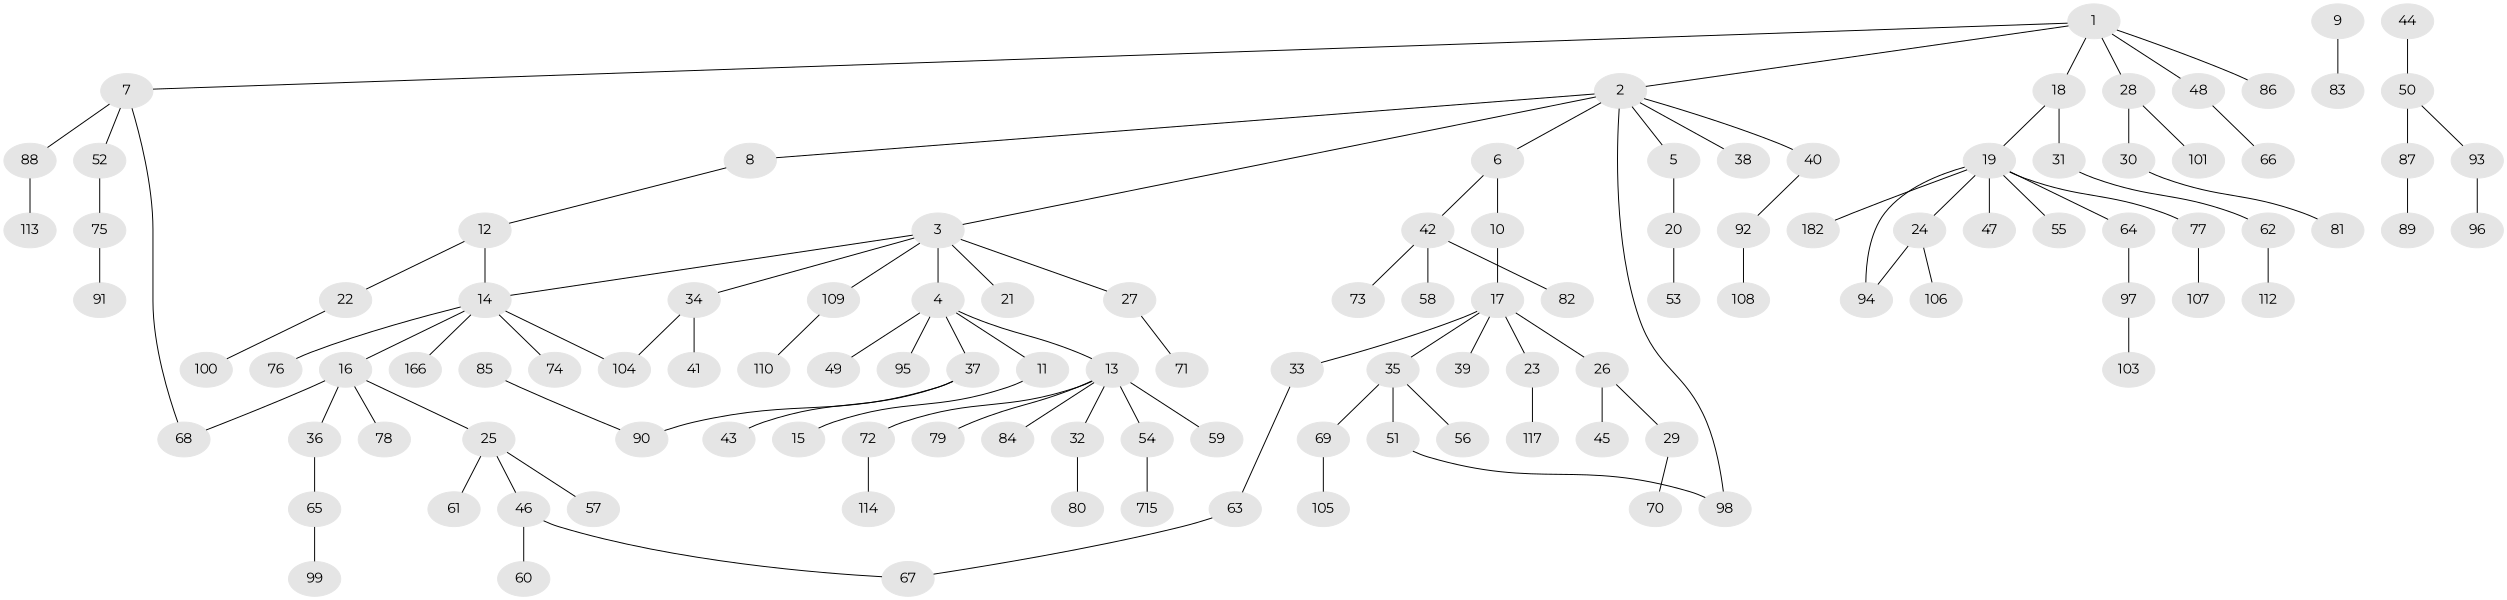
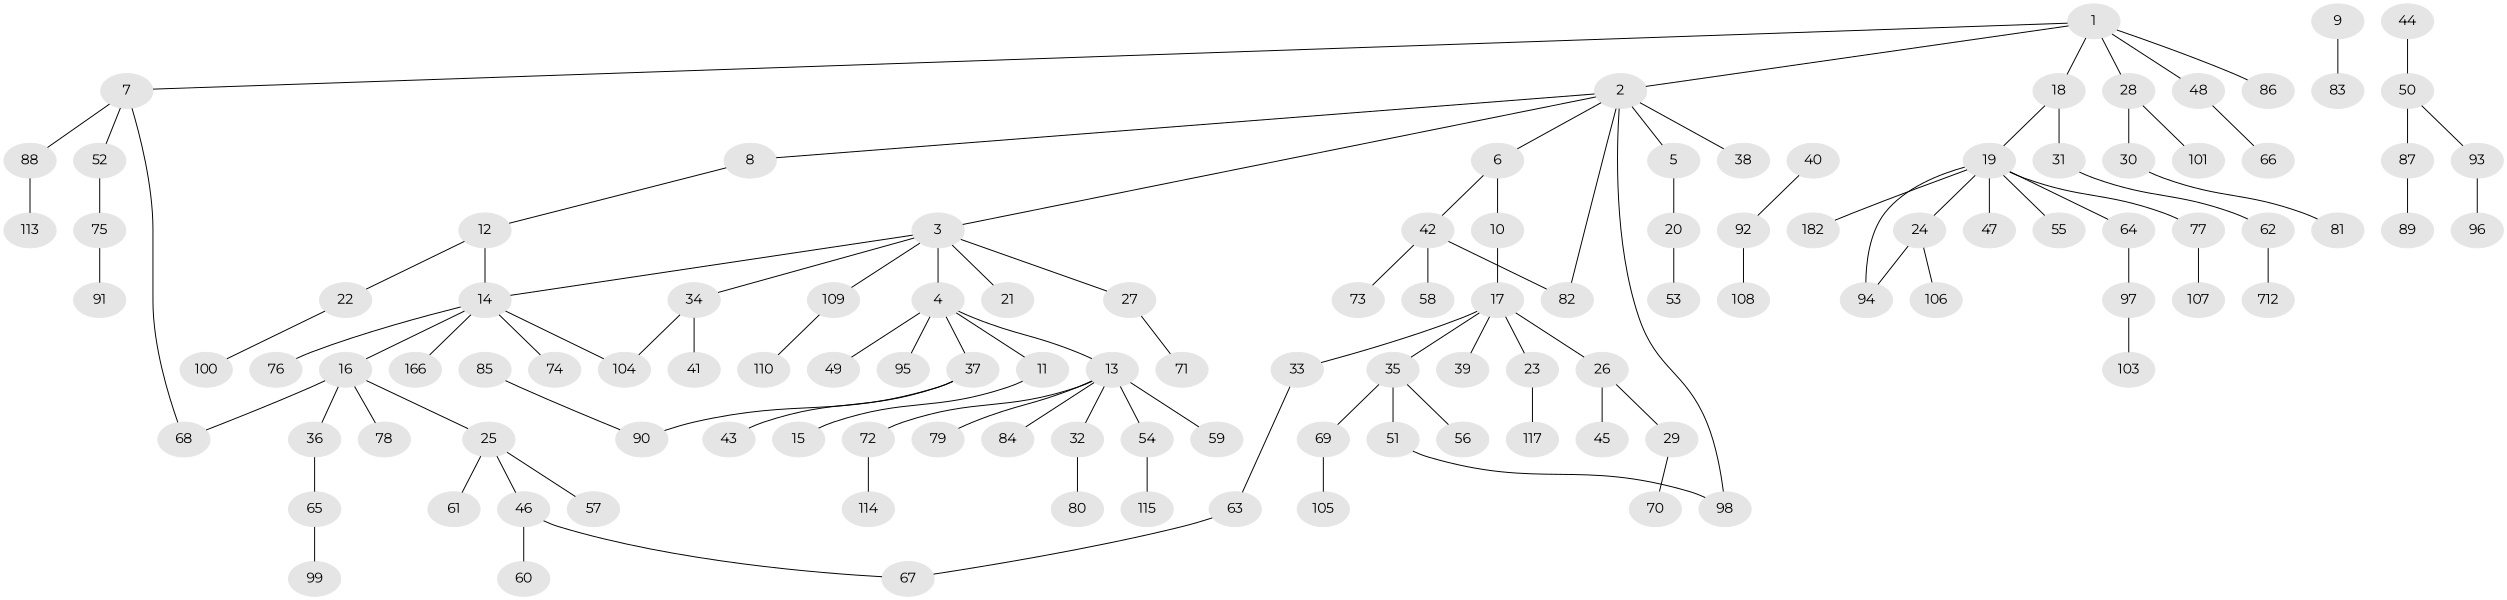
(1719, 122) -> (1594, 196)
(2268, 300) -> (2268, 300)
(1147, 509) -> (1147, 509)
